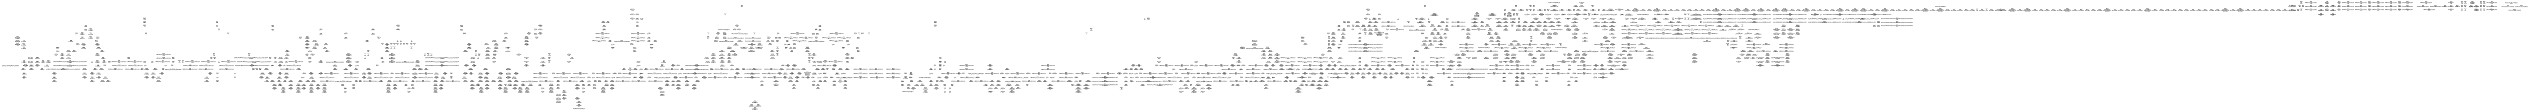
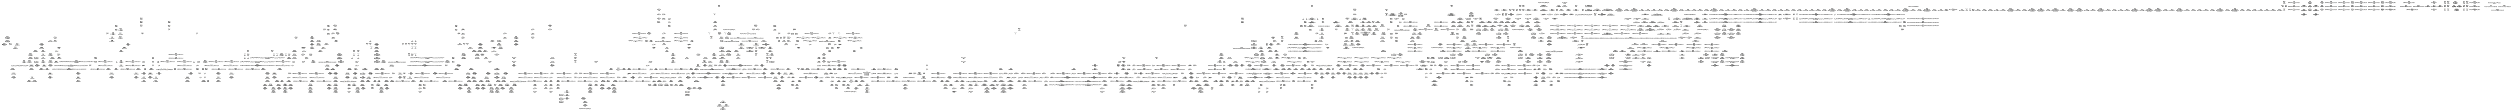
none -> (1902, 30)
